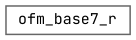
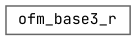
(68, 20) -> (68, 20)
